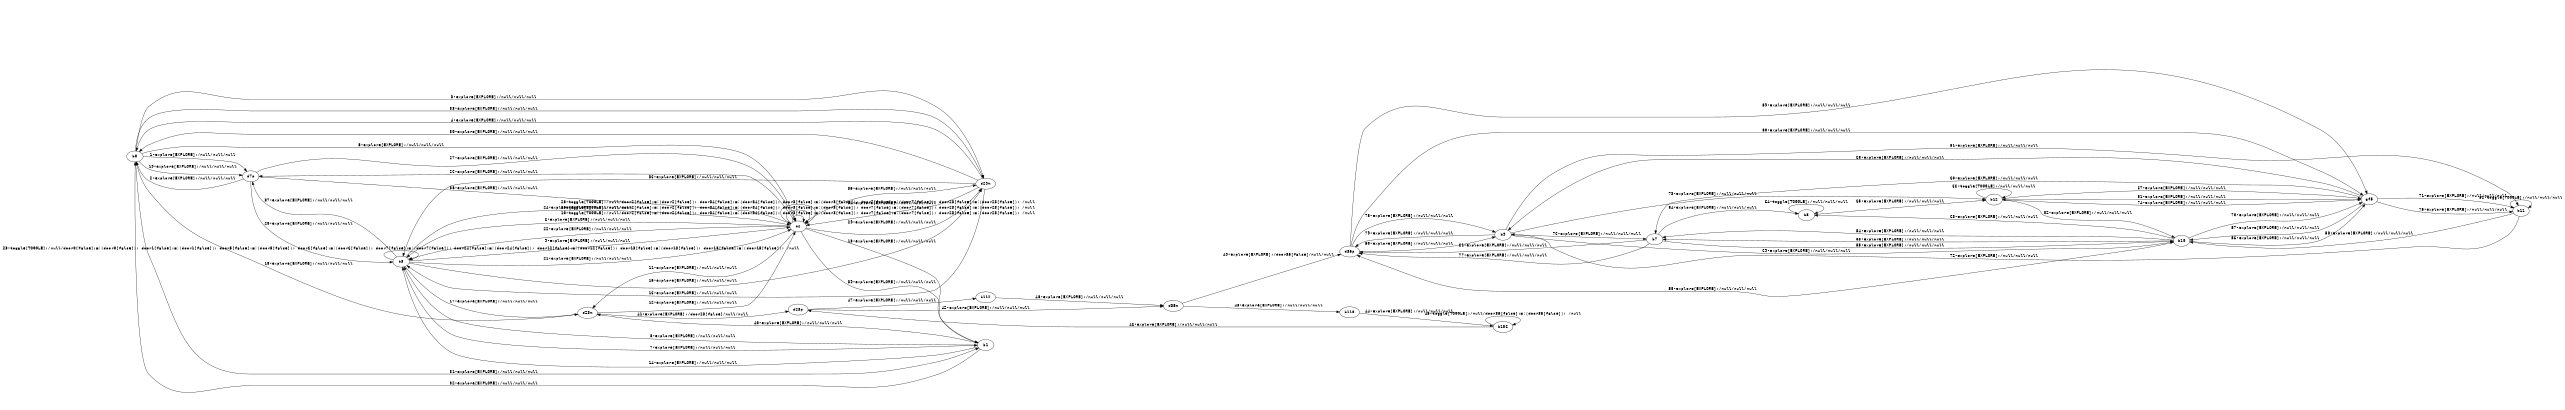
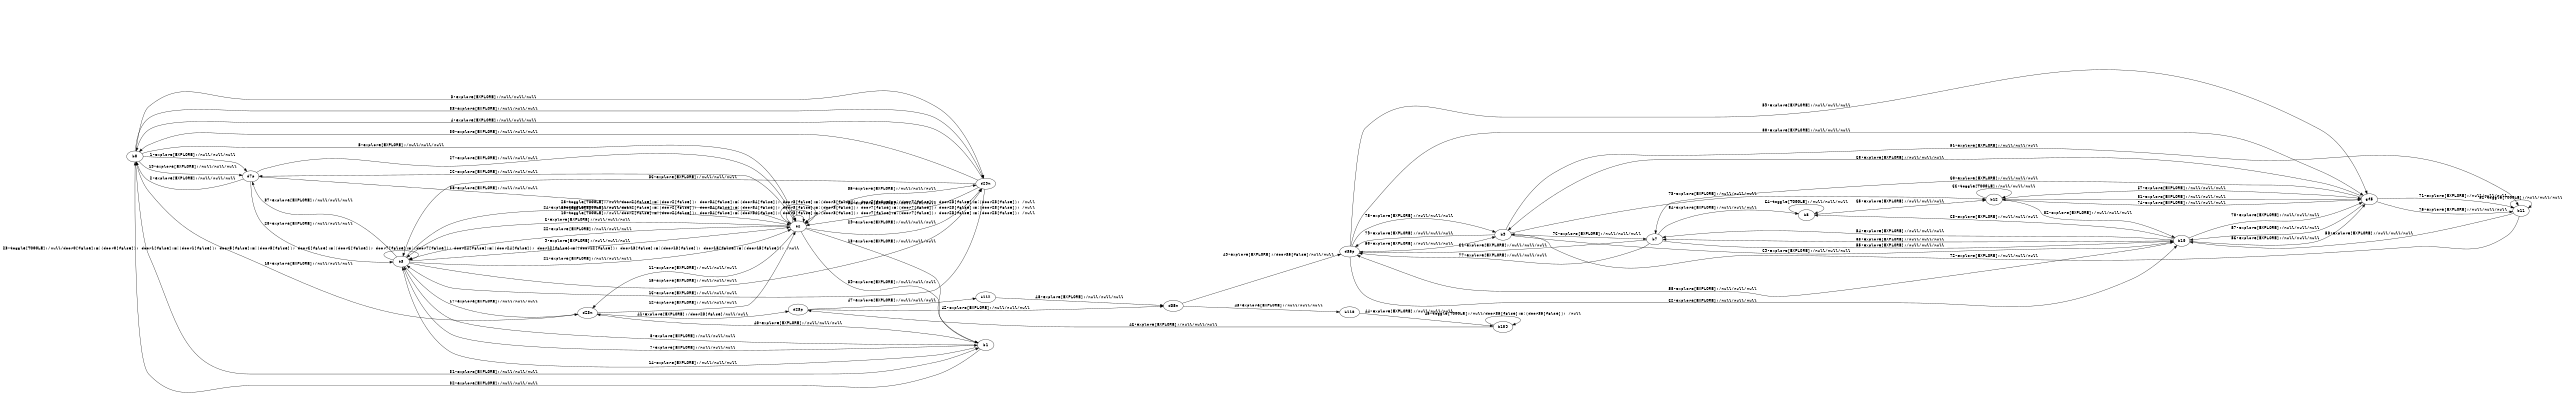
none -> (1755, 303)
(1503, 327) -> (1503, 327)
